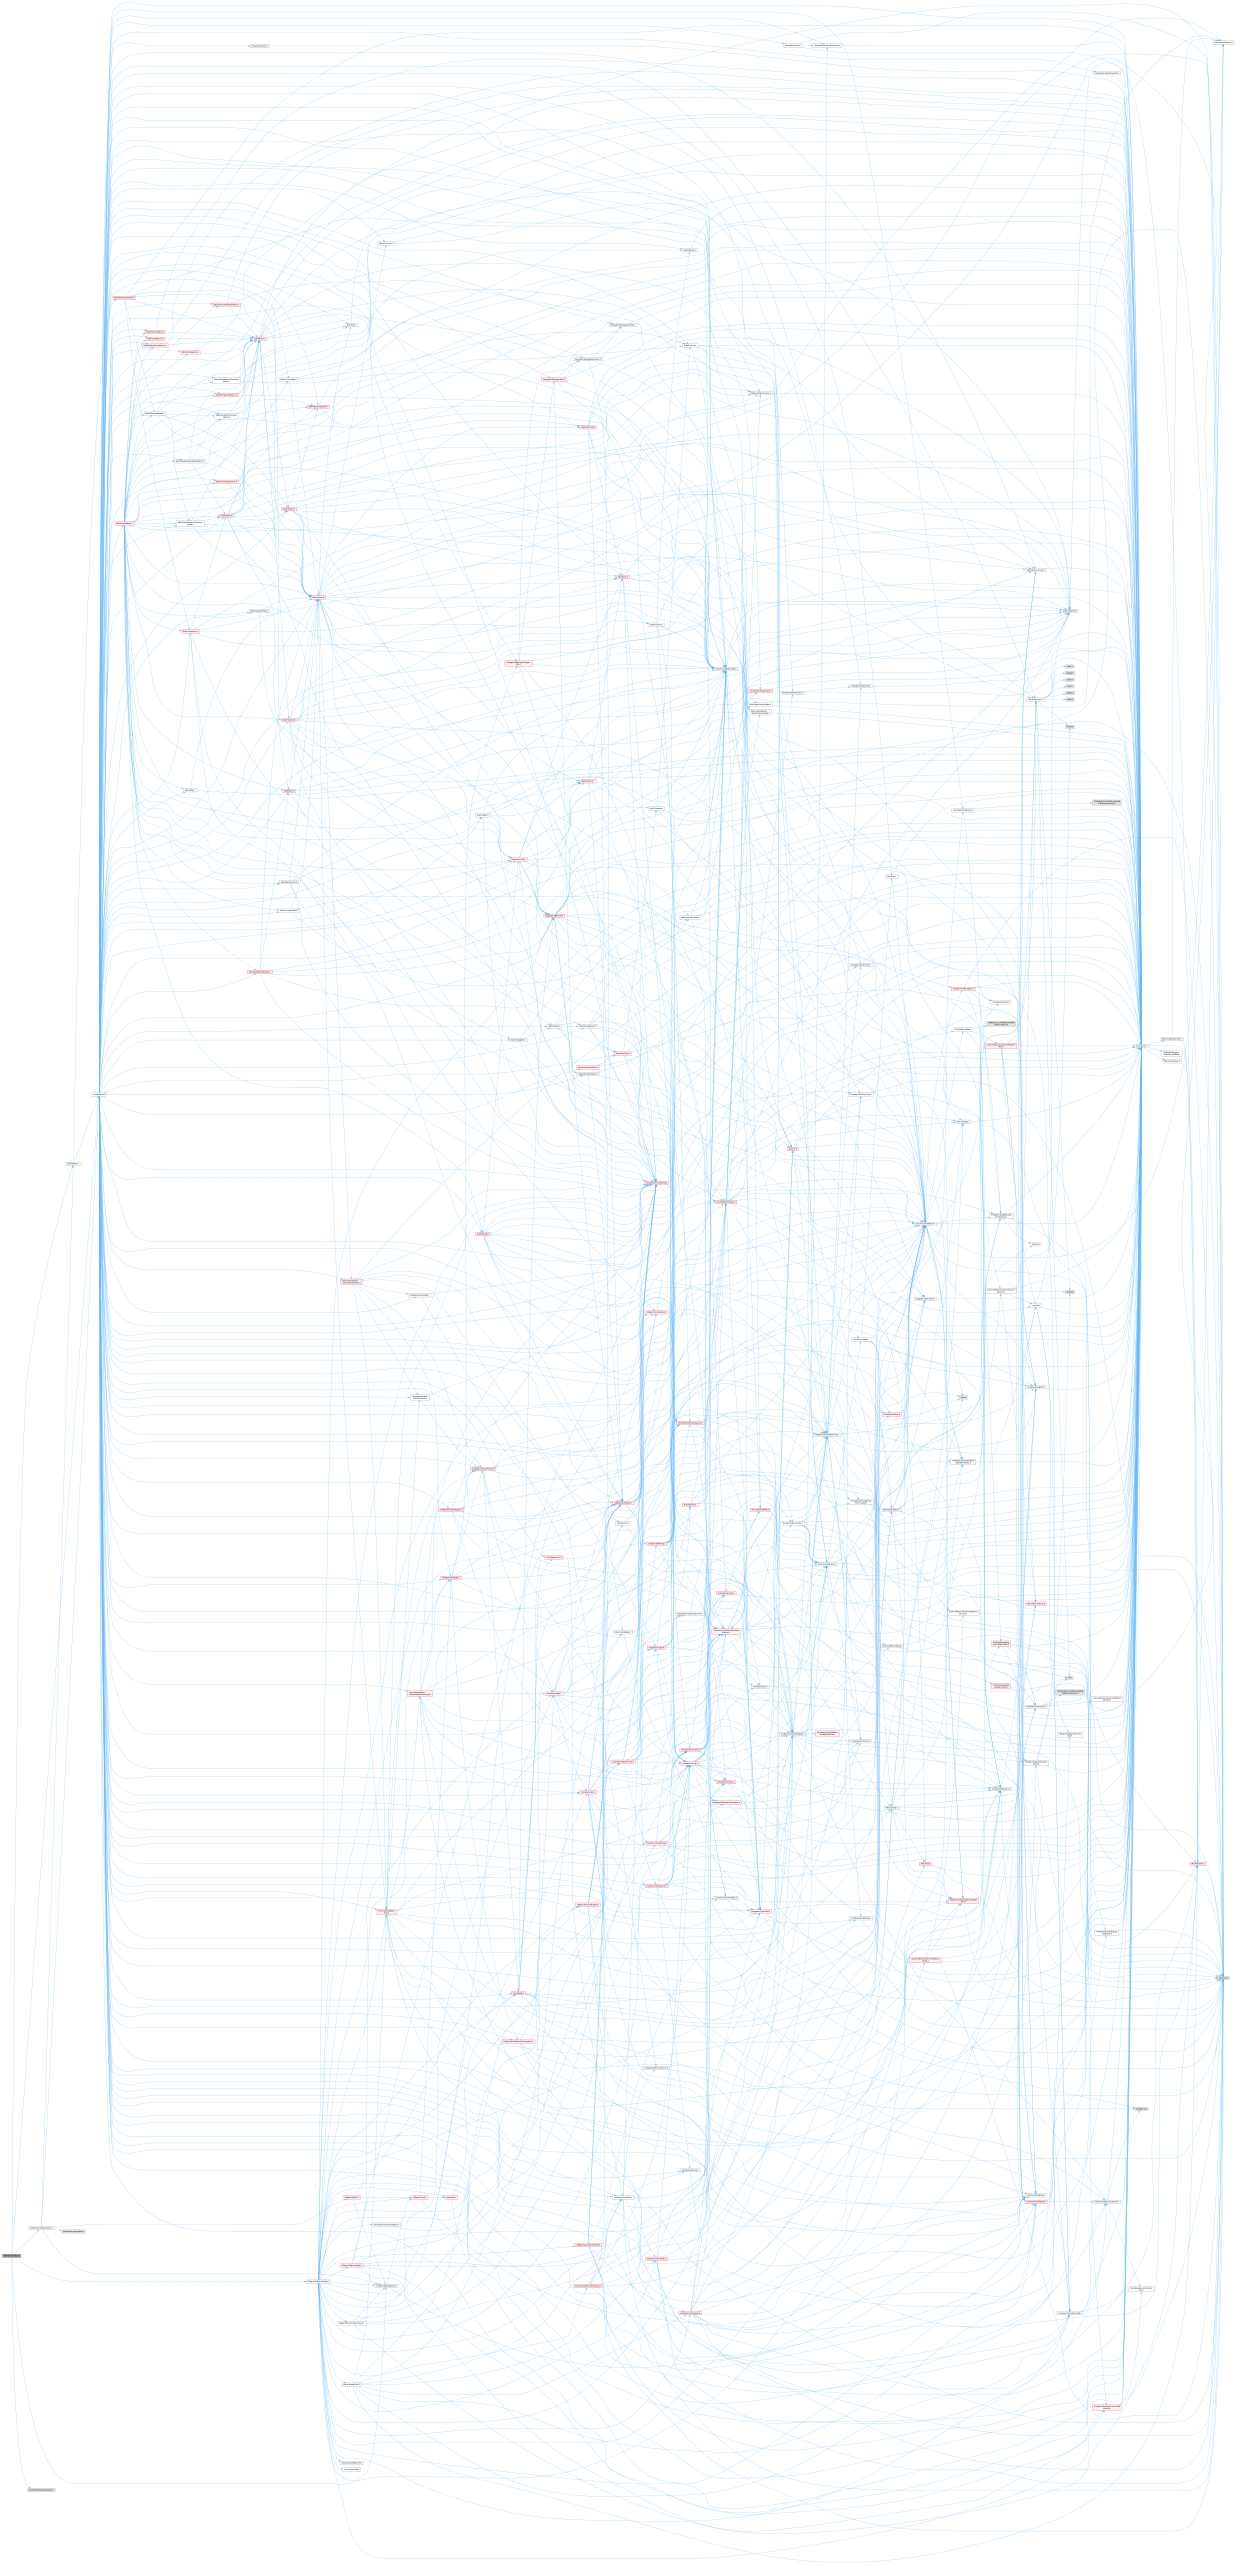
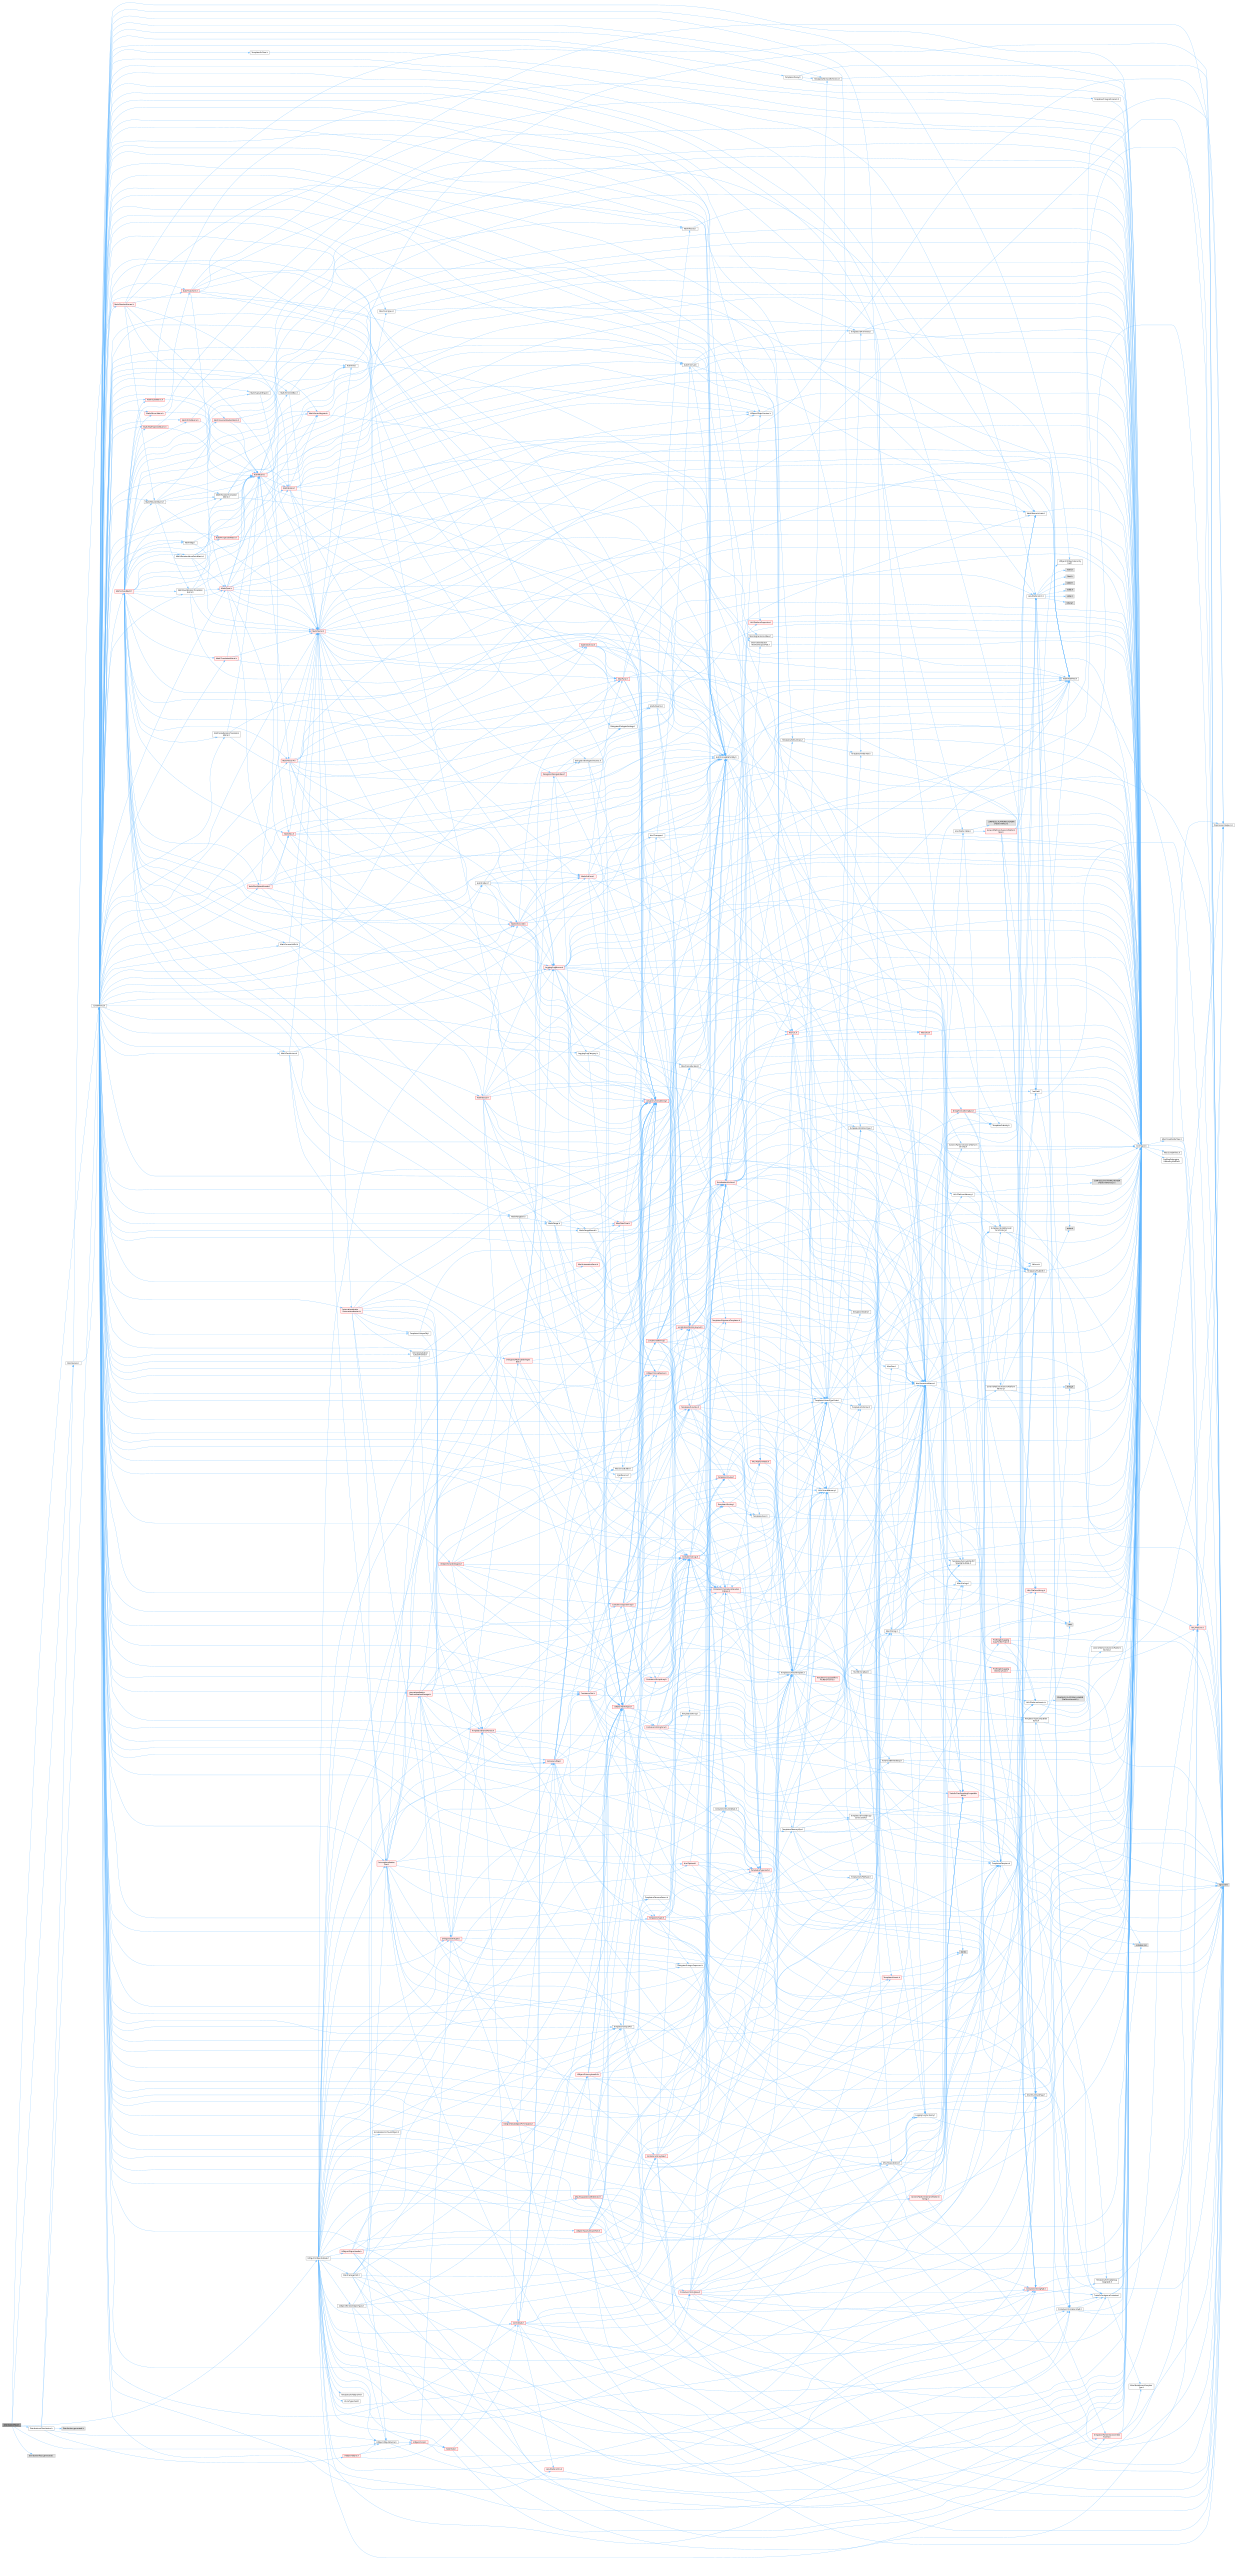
none -> (861, 1312)
